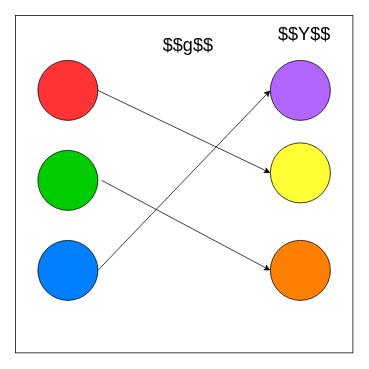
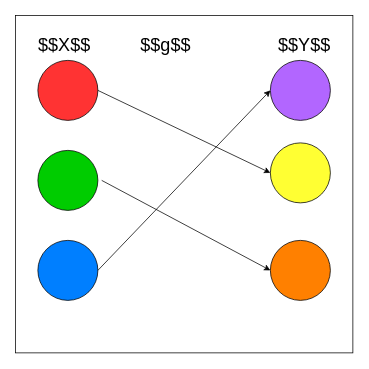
(304, 34) -> (304, 45)
none -> (64, 45)
(188, 45) -> (165, 45)
